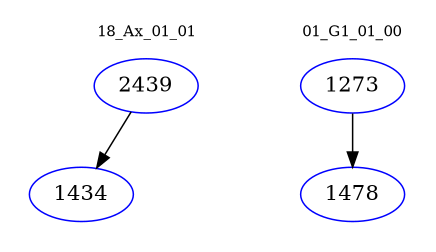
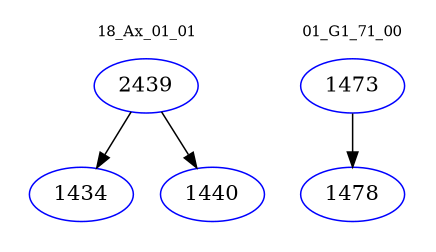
(353, 32) -> (353, 32)
(353, 86) -> (353, 86)
none -> (212, 194)
